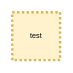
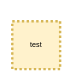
(36, 36) -> (36, 45)
